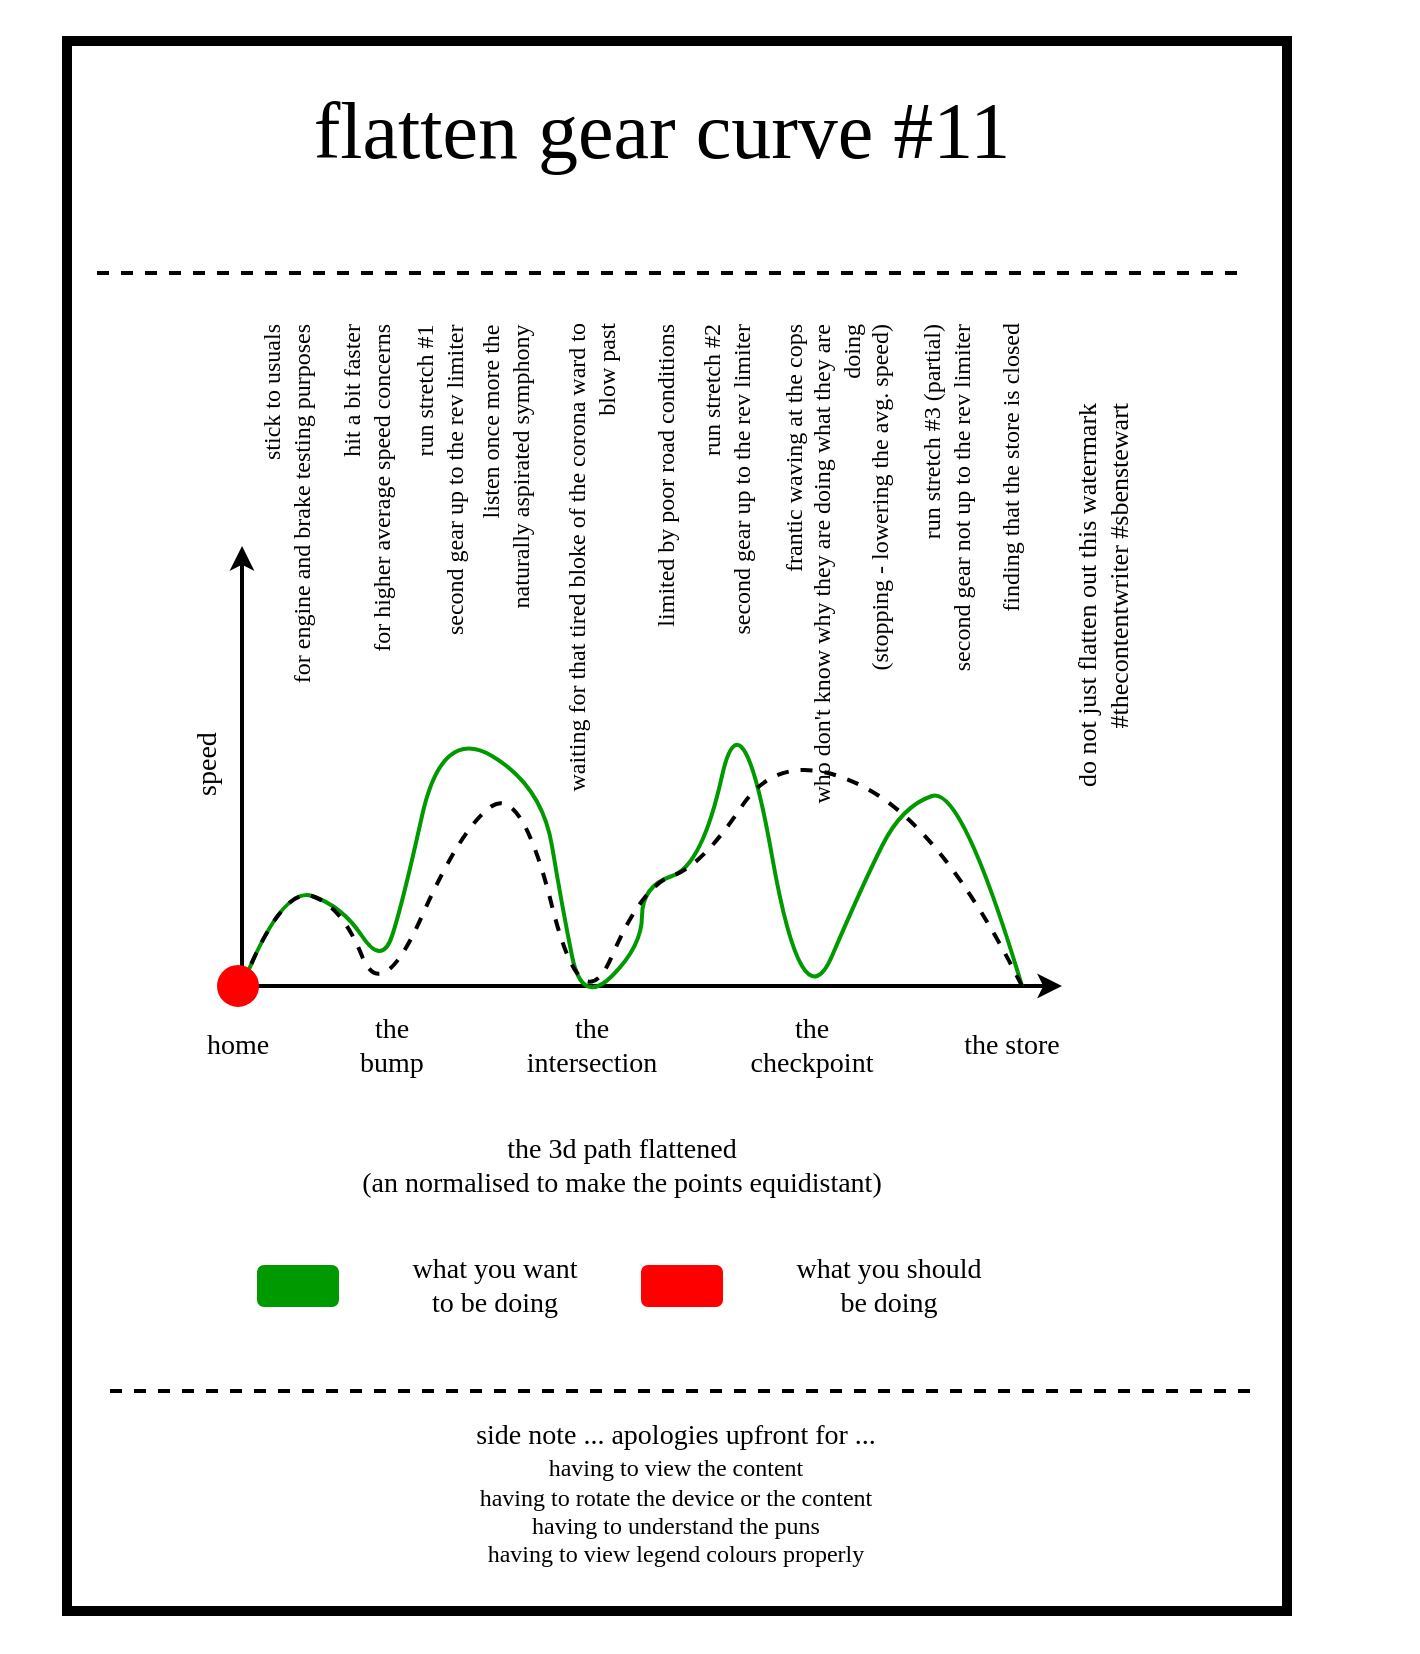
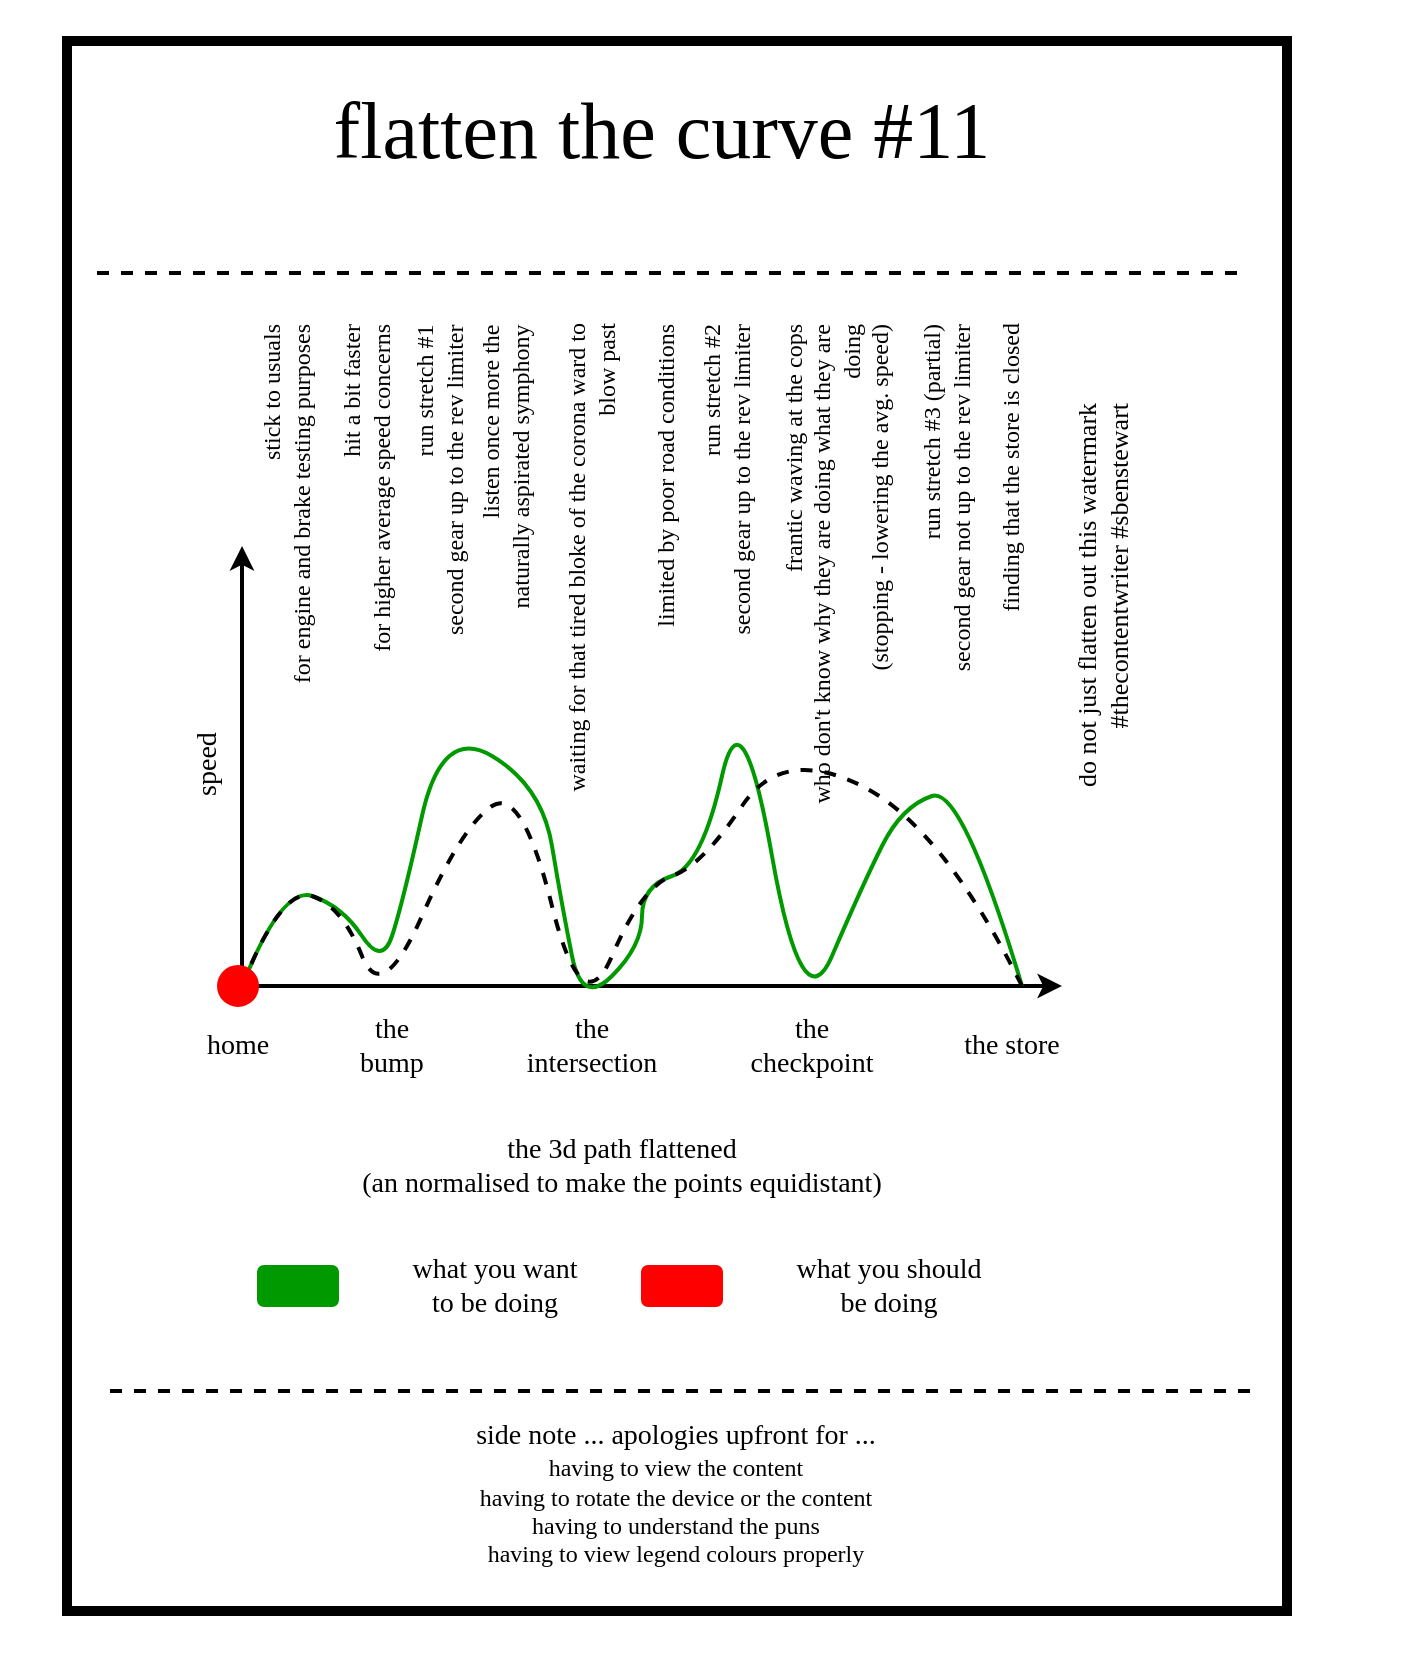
(663, 131) -> (663, 131)
